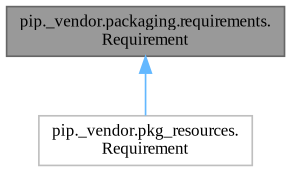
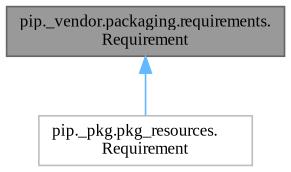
(146, 141) -> (146, 141)
